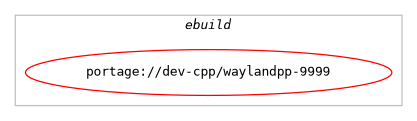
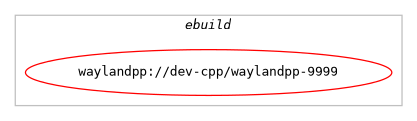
(209, 73) -> (209, 73)
